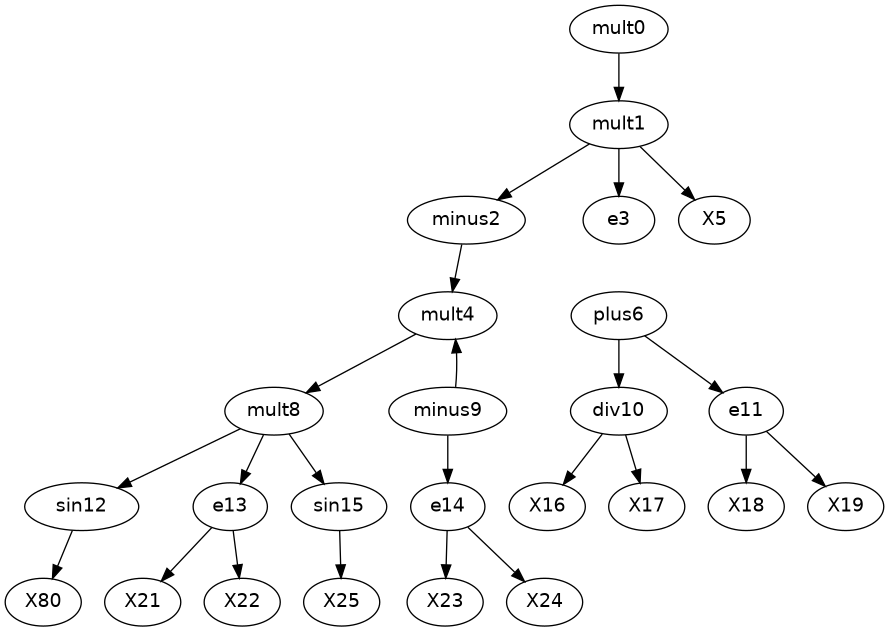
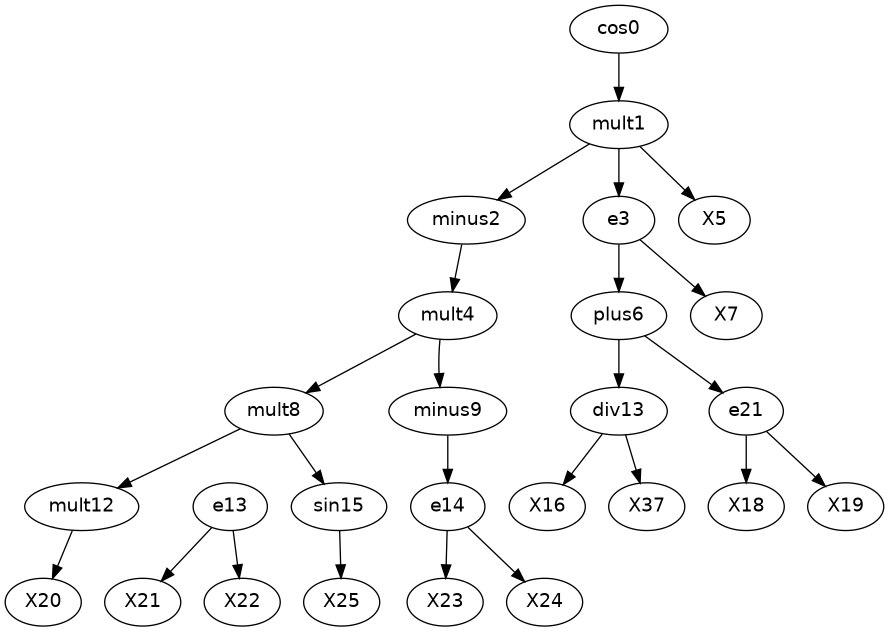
(619, 29) -> (619, 29)
none -> (619, 261)
none -> (726, 316)
(457, 370) -> (439, 357)
(619, 411) -> (619, 411)
(746, 411) -> (746, 411)
(255, 453) -> none
(82, 507) -> (82, 507)
(647, 507) -> (647, 507)
(43, 602) -> (43, 602)
